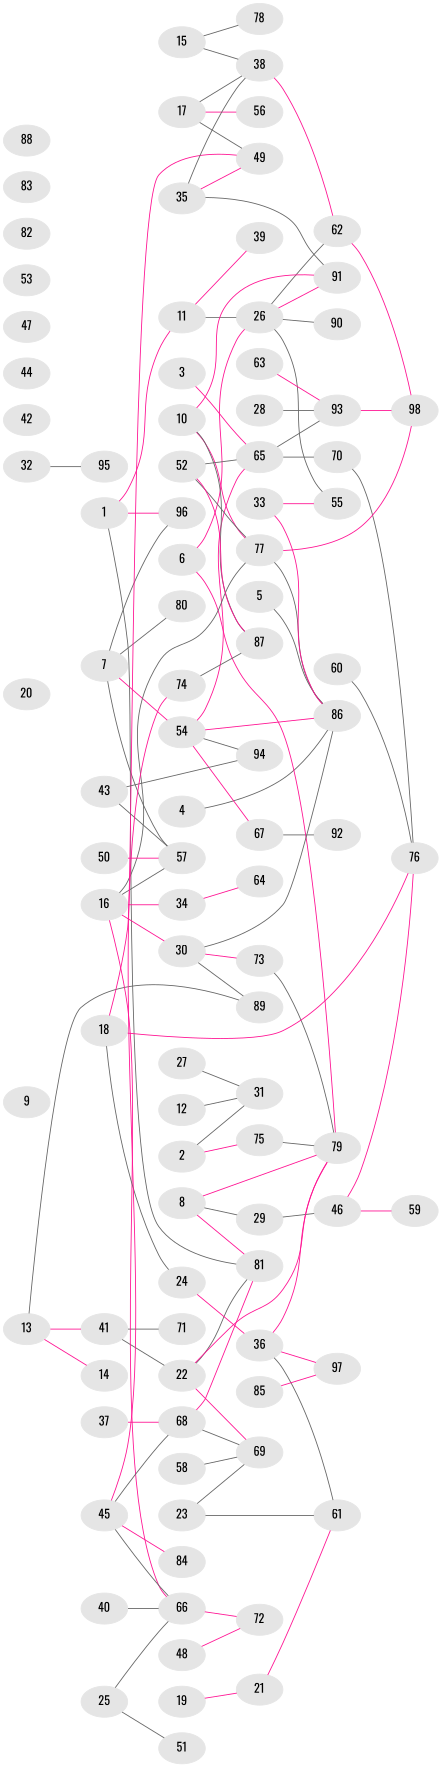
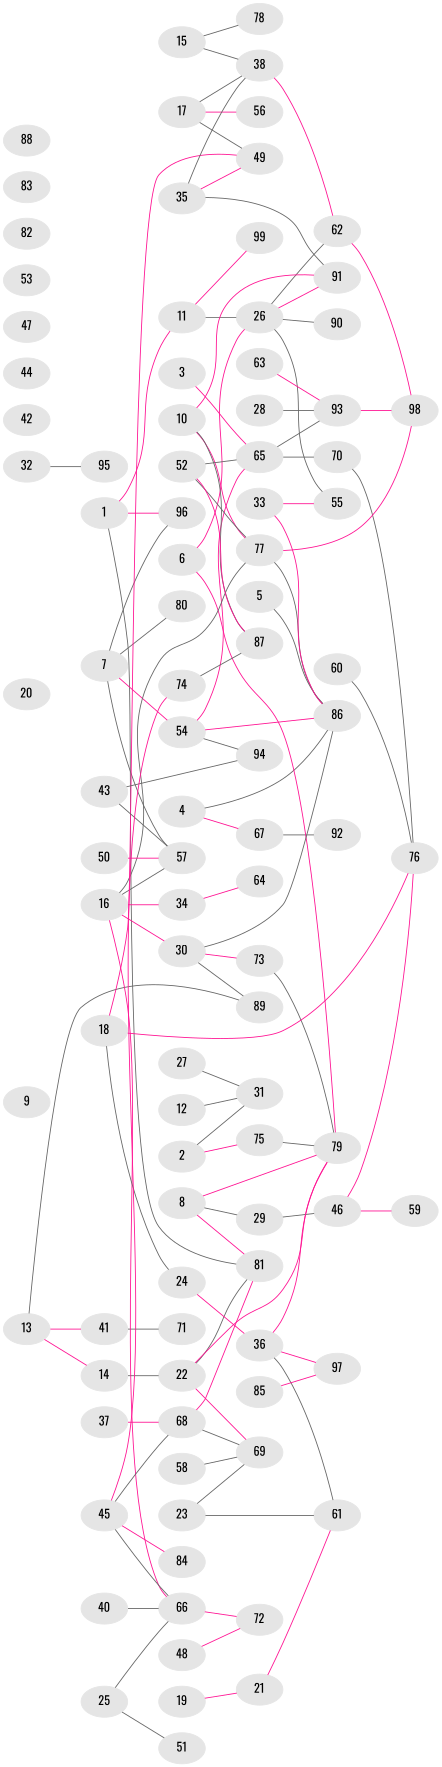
(260, 238) -> (260, 238)
(221, 784) -> (221, 823)
(143, 1352) -> (143, 1376)
